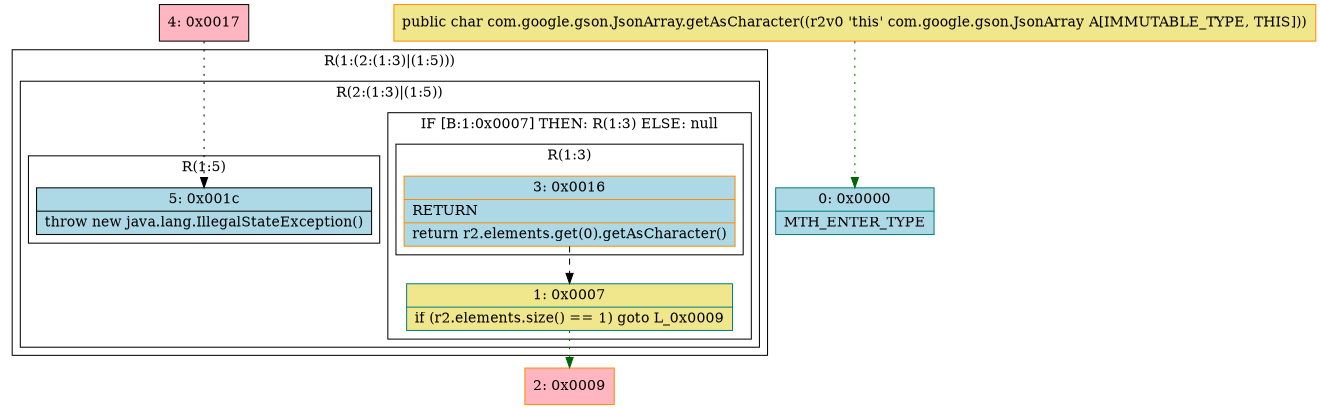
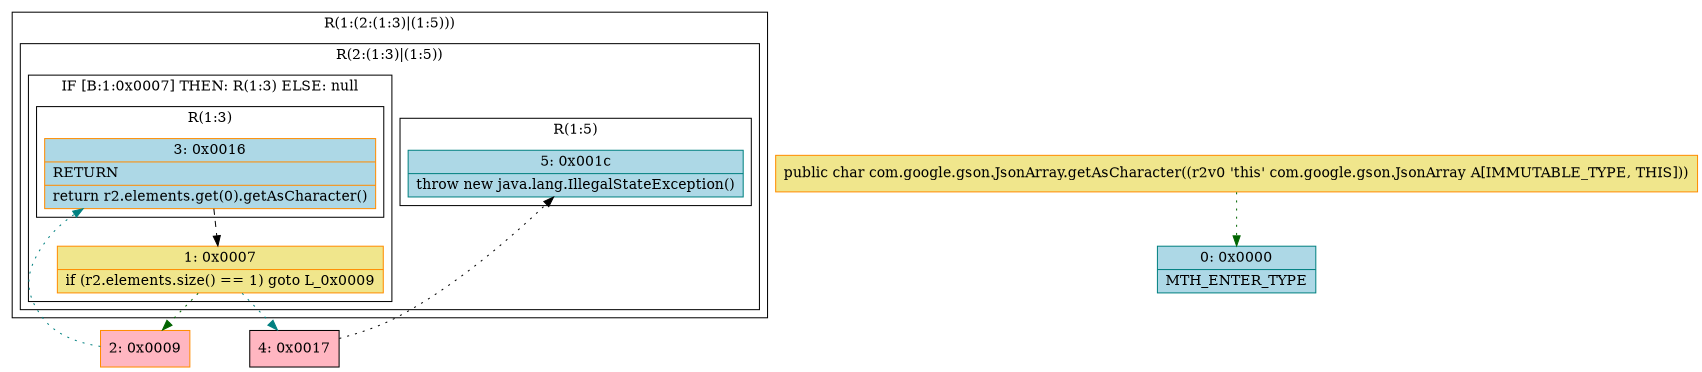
(204, 211) -> (576, 174)
(570, 307) -> (220, 270)
none -> (256, 308)
none -> (49, 325)
